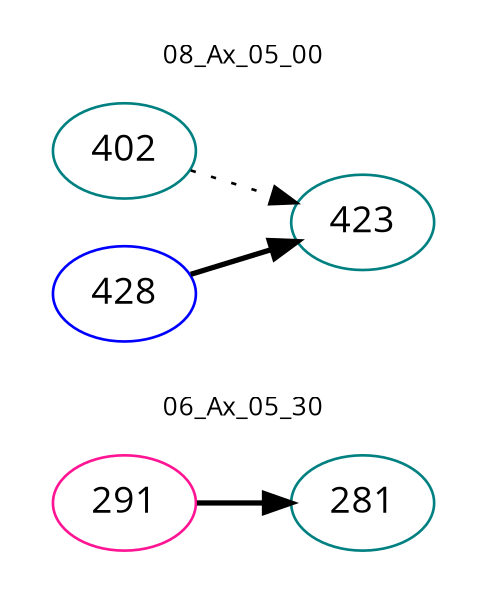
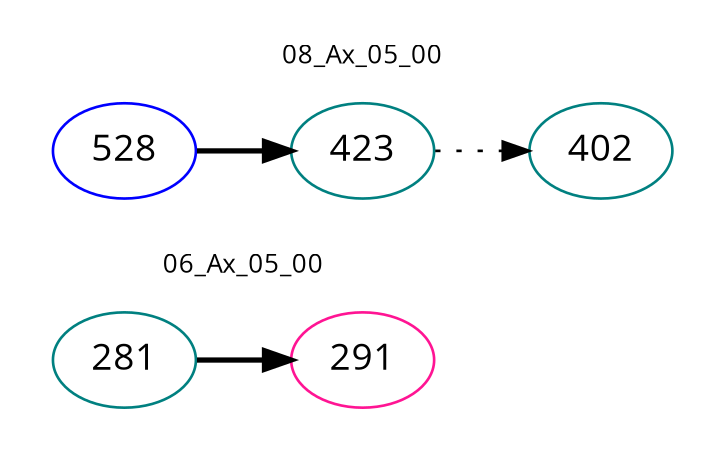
(231, 183) -> (469, 151)
(124, 294) -> (124, 151)
(244, 409) -> (244, 266)
(231, 503) -> (231, 360)
